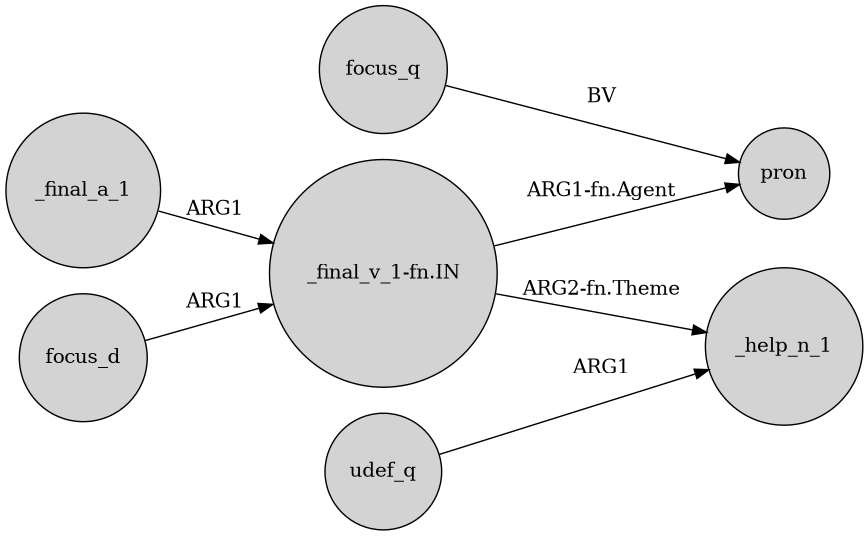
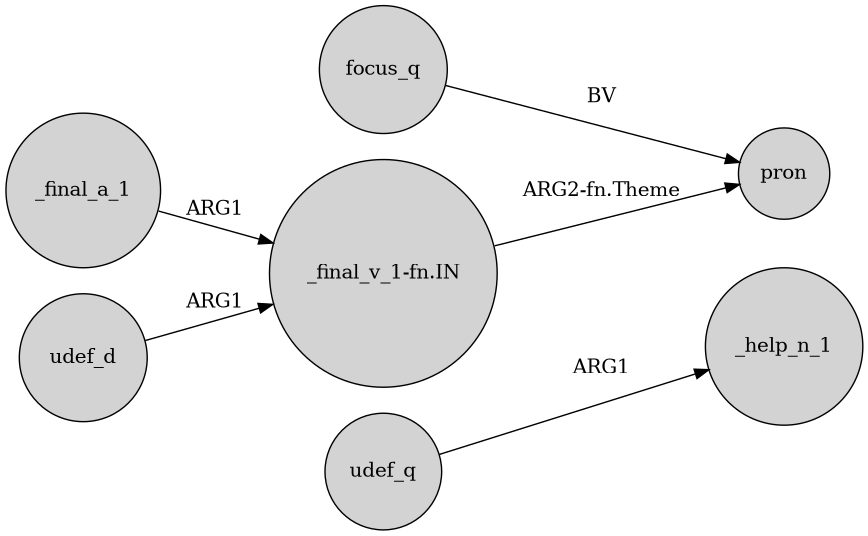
(602, 191) -> (602, 191)
(594, 312) -> none
(83, 358) -> (83, 358)
